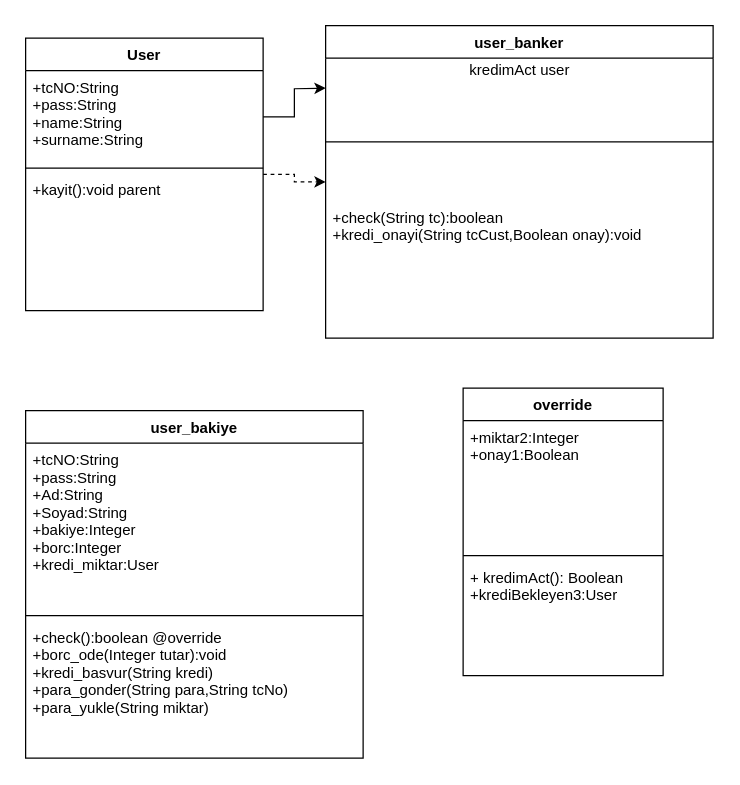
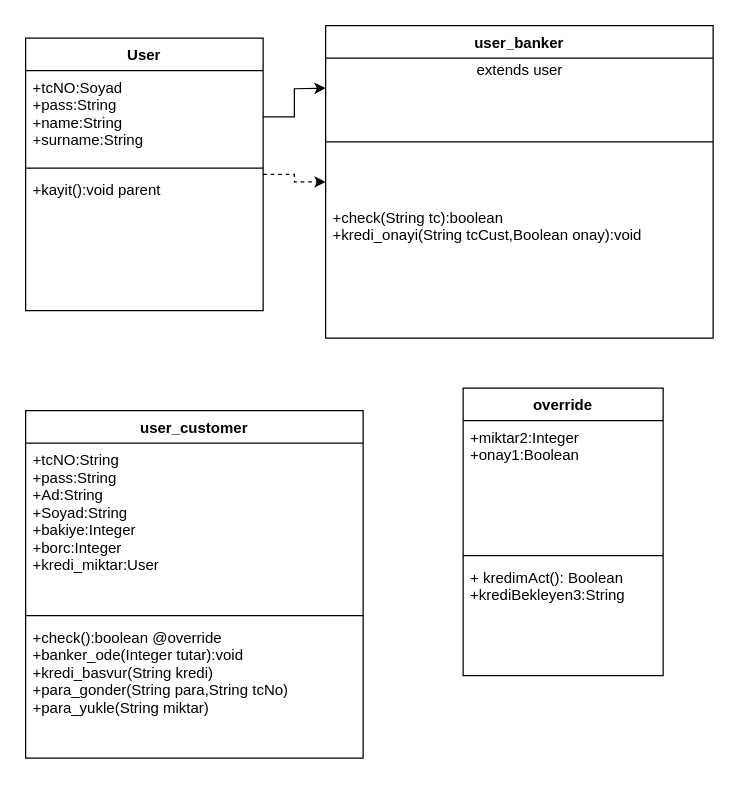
(520, 71) -> (520, 71)
(79, 88) -> (77, 88)
(194, 428) -> (194, 428)
(553, 578) -> (553, 578)
(134, 638) -> (134, 638)
